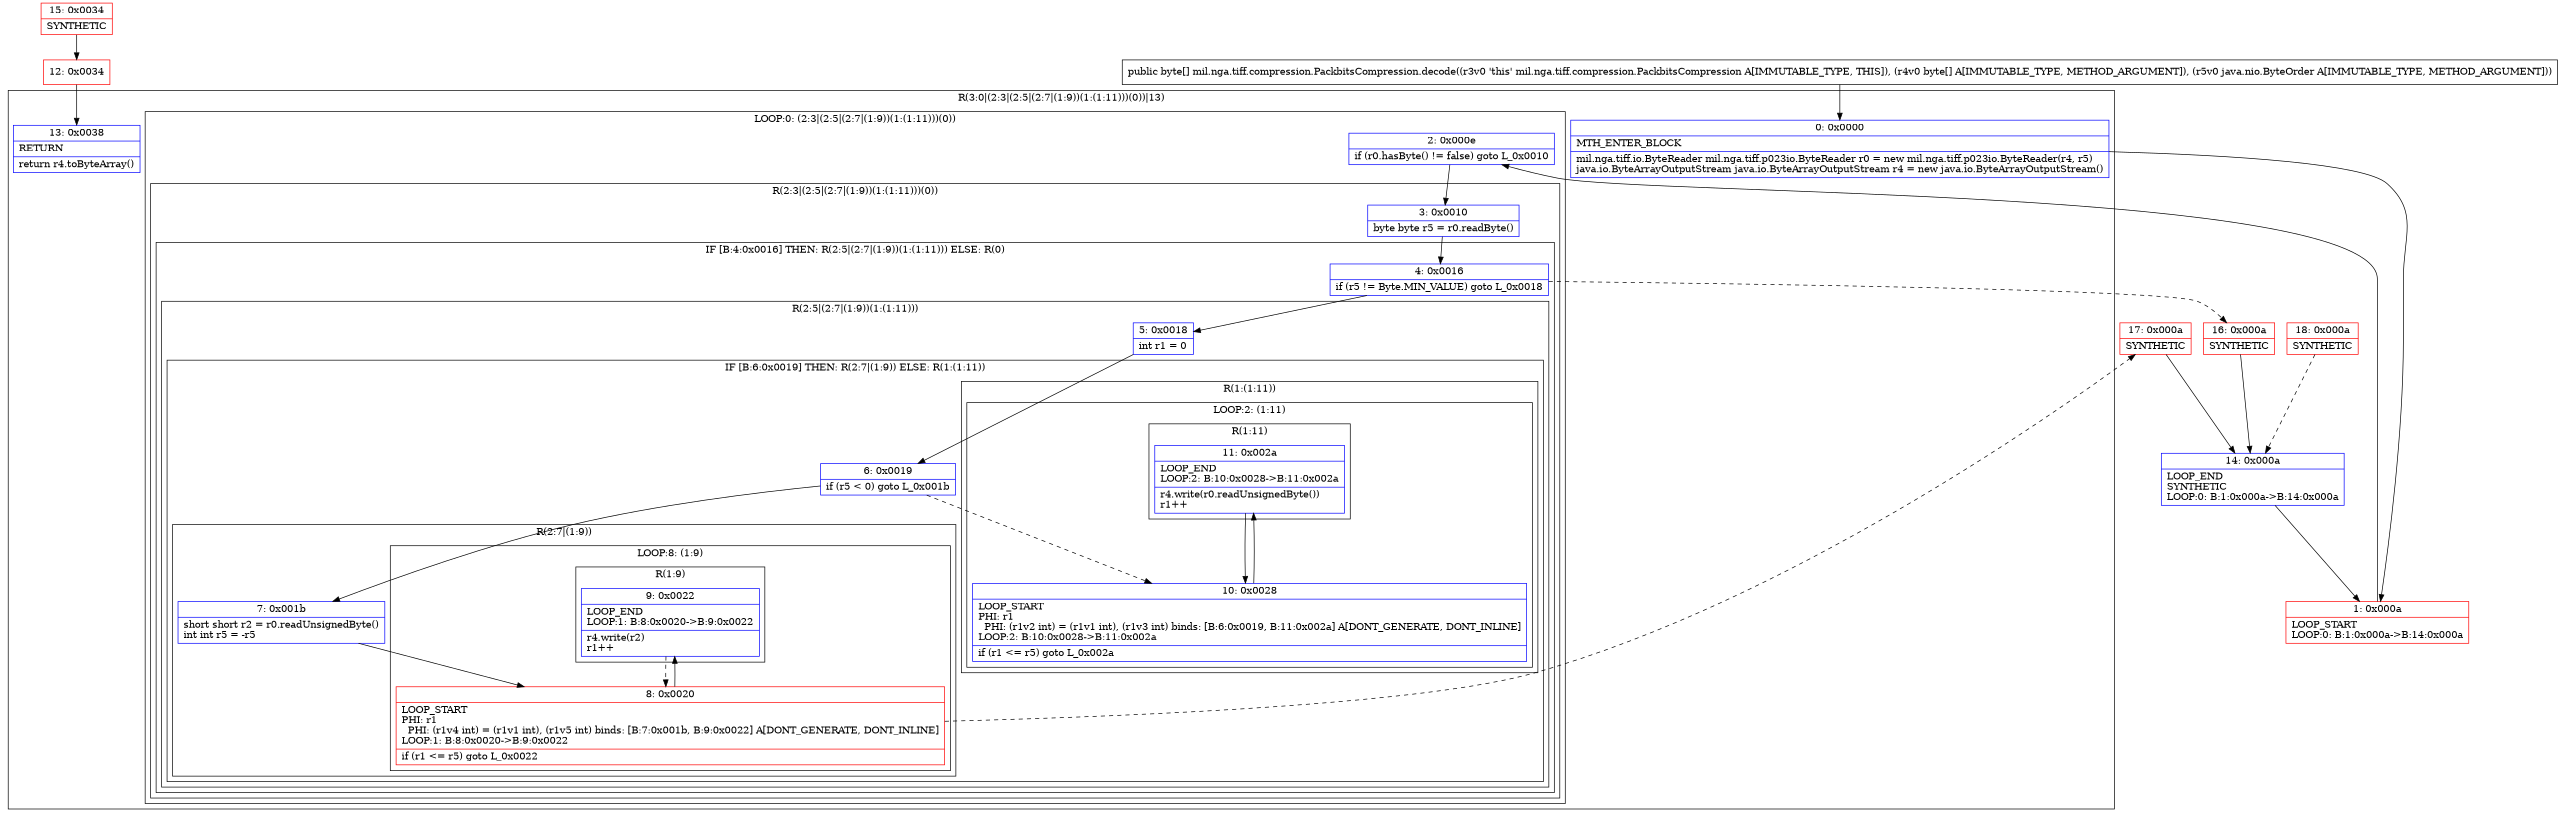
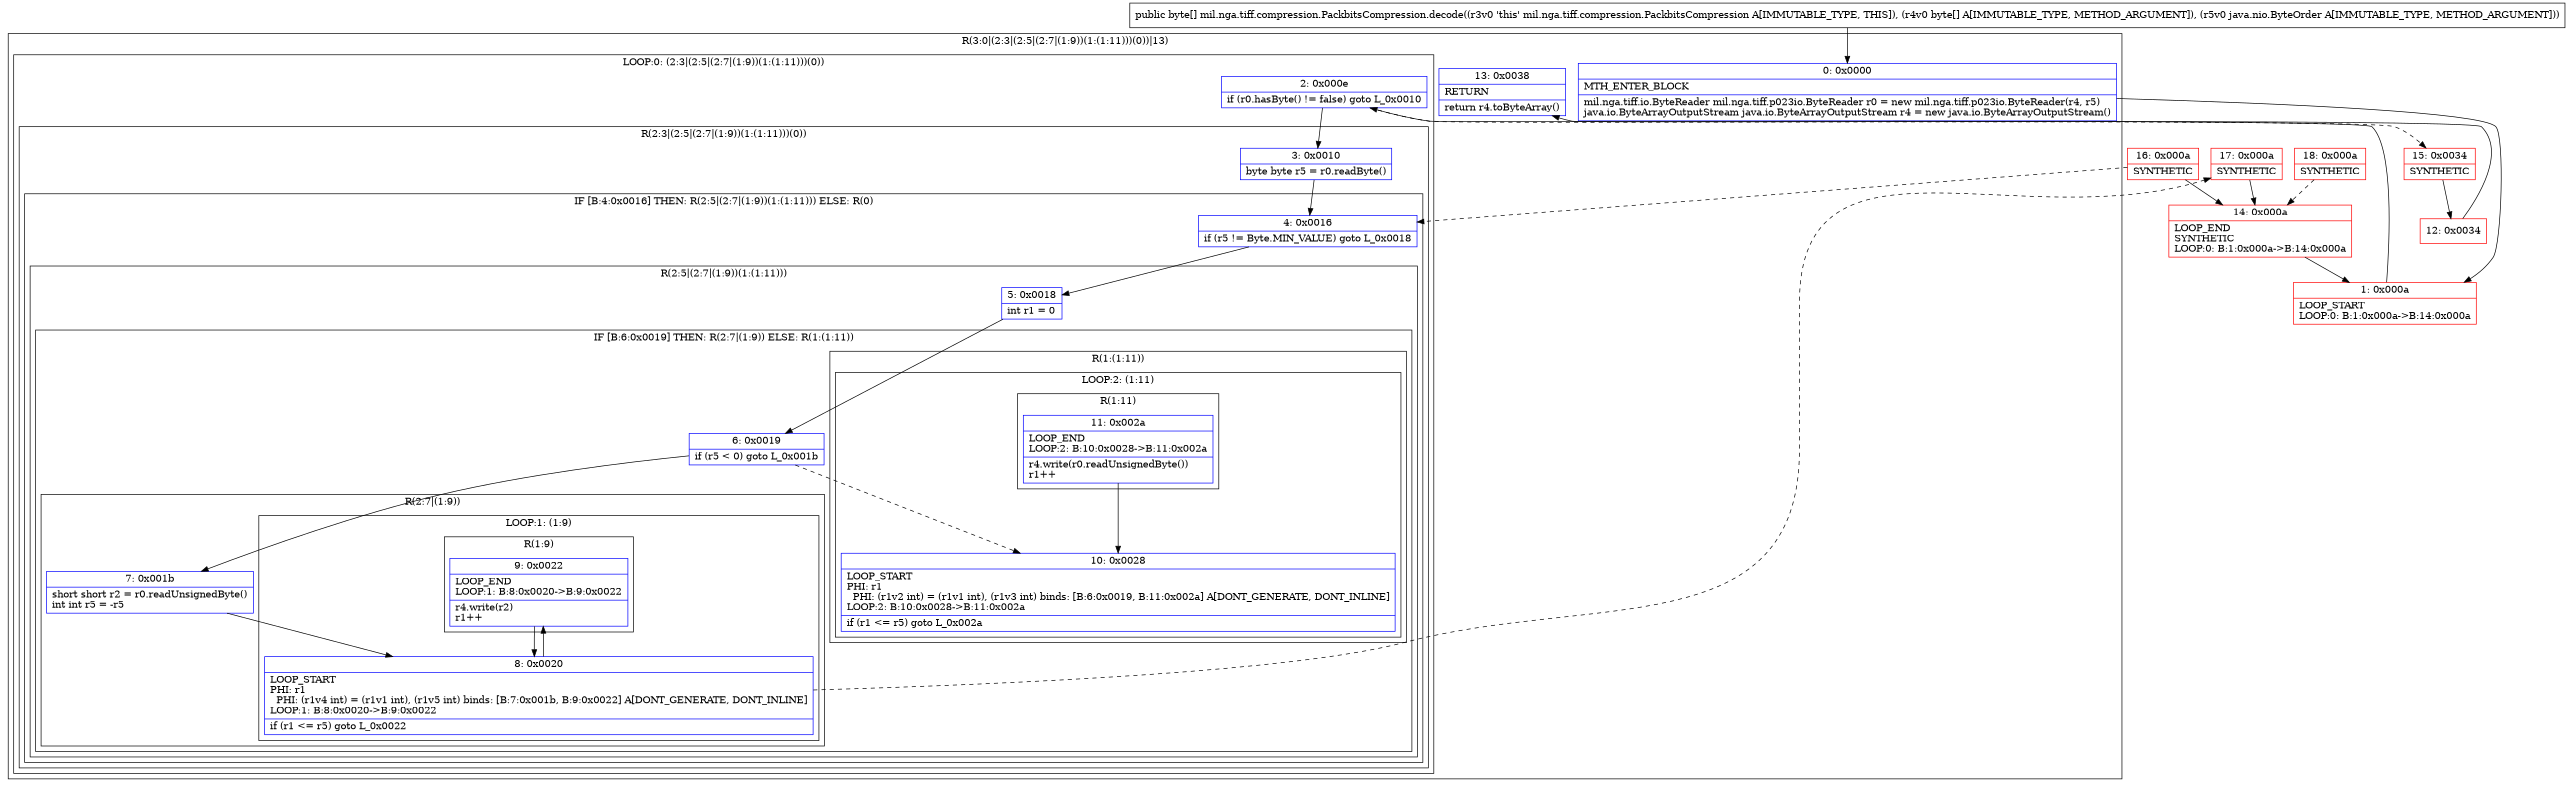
none -> (1897, 122)
(1888, 287) -> (1776, 194)
(2253, 479) -> (2260, 231)
(1254, 552) -> none
(670, 554) -> (539, 523)
(666, 668) -> (534, 638)
(670, 726) -> (539, 696)
